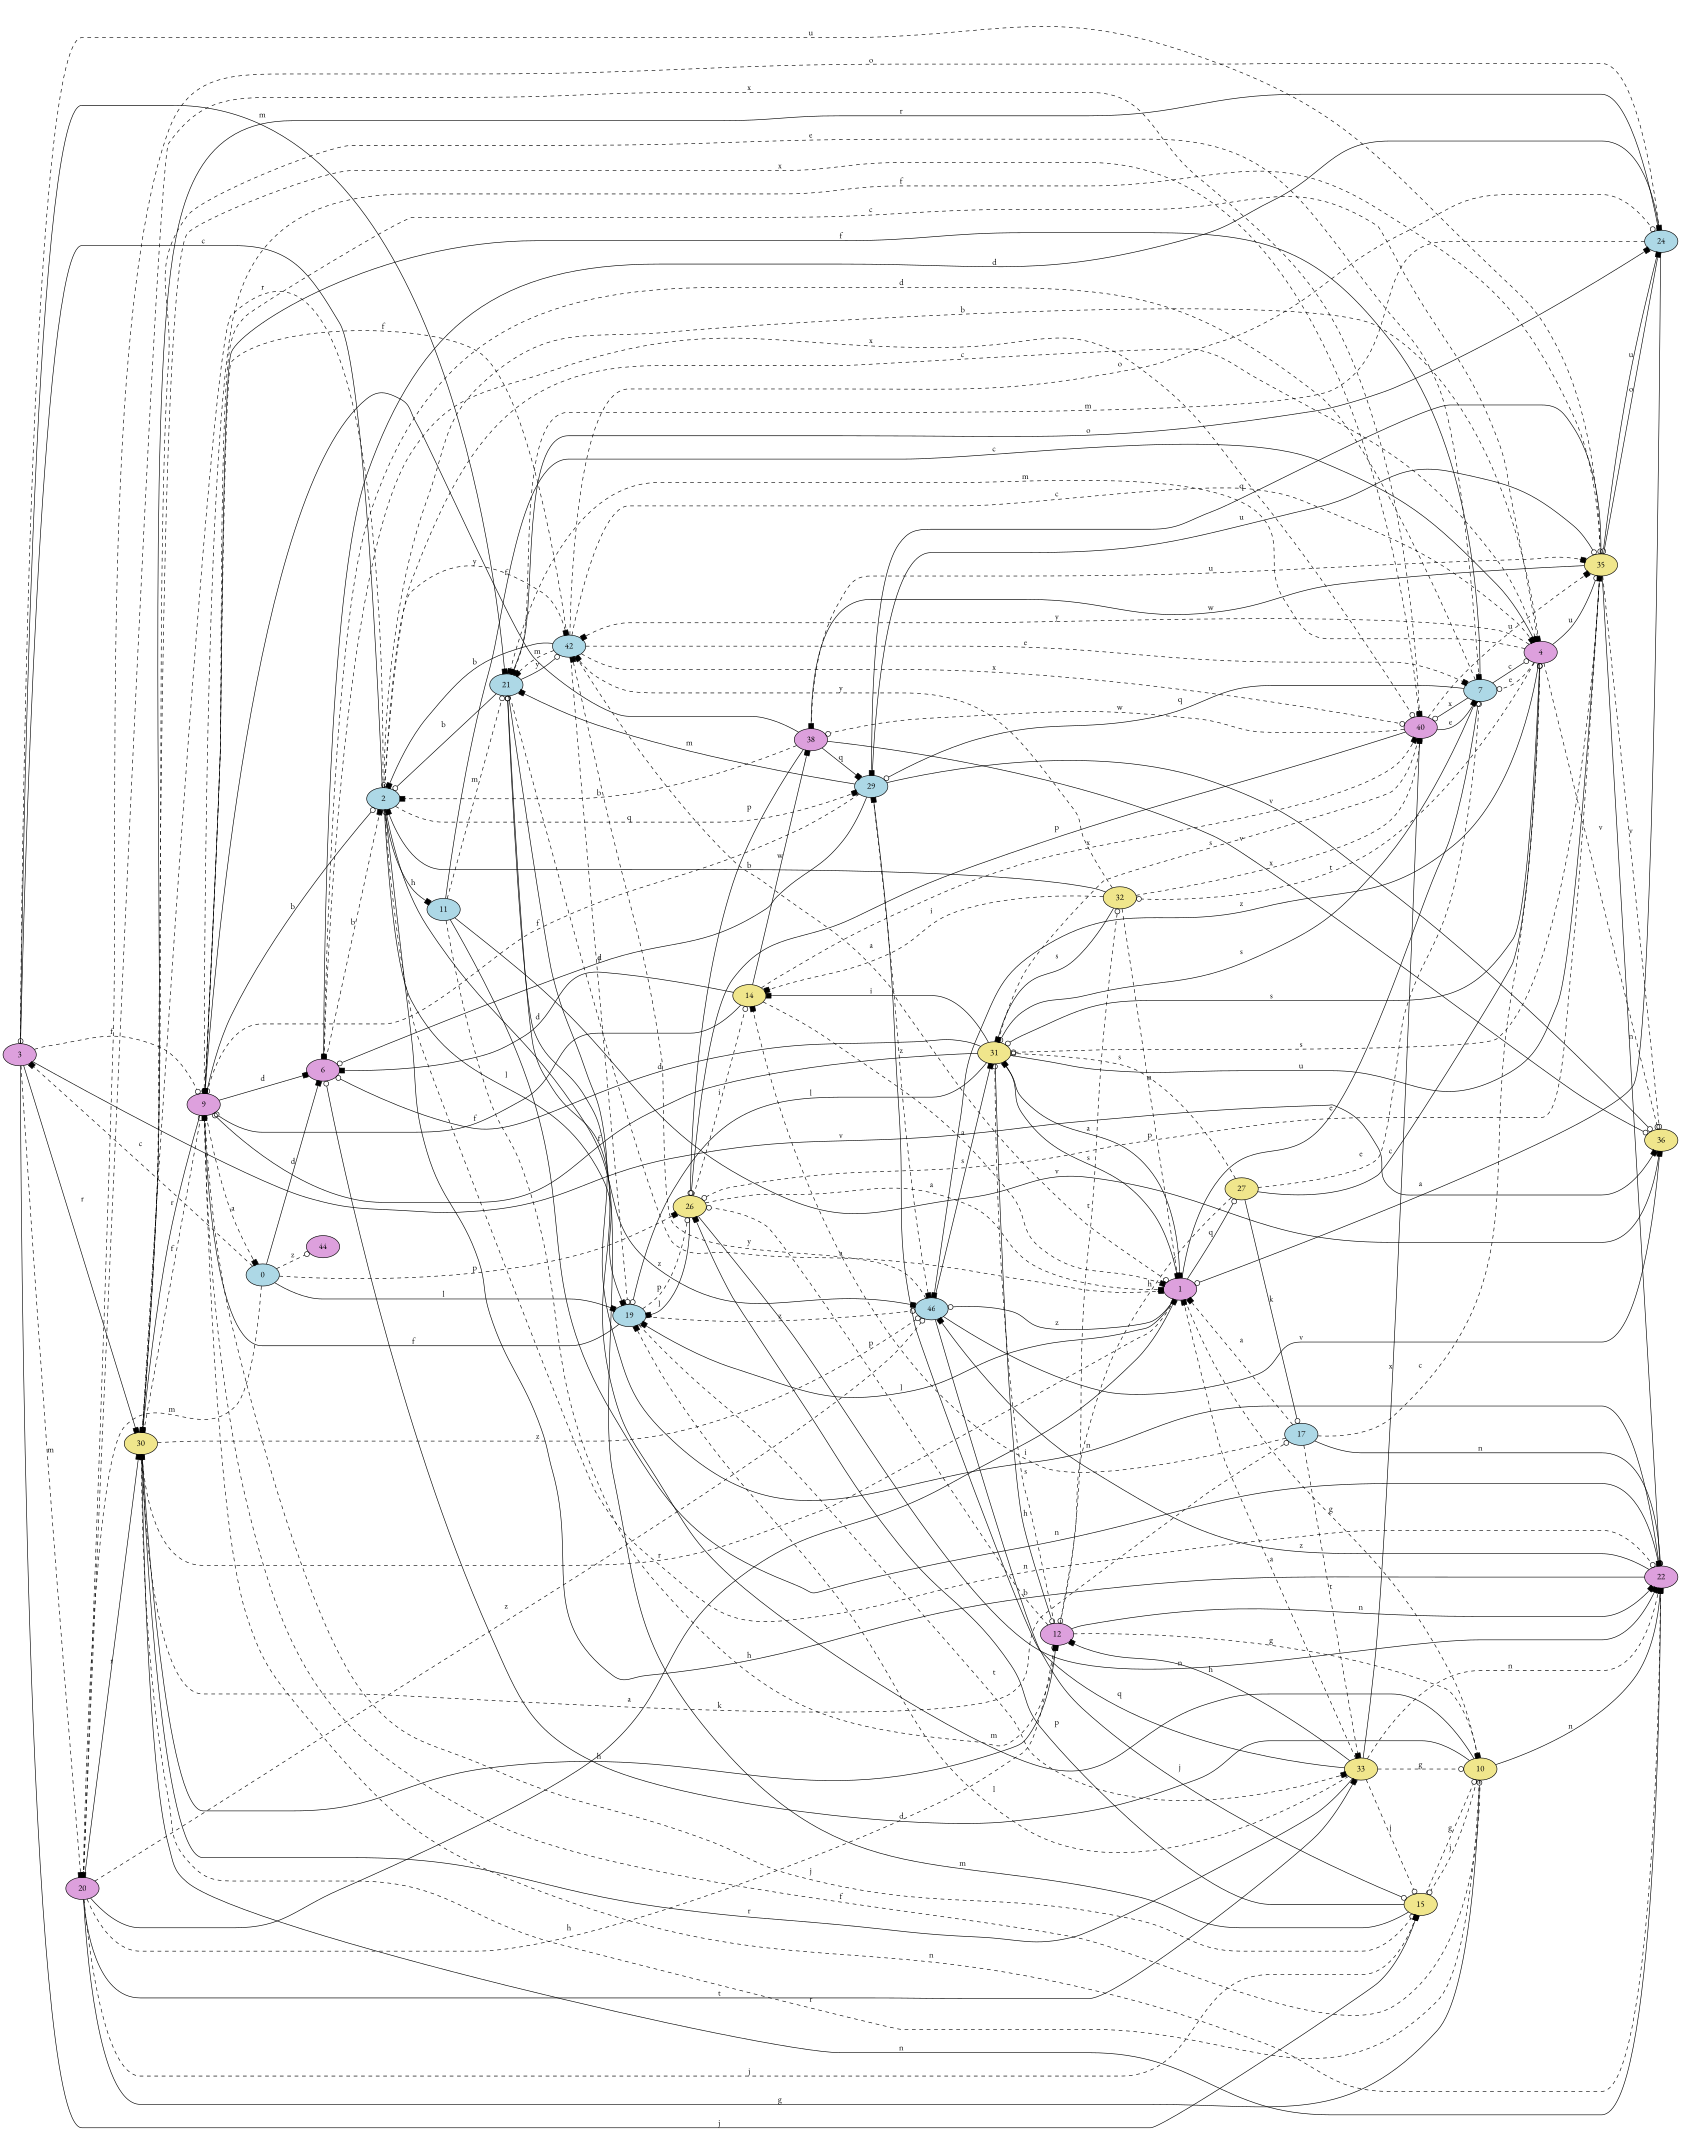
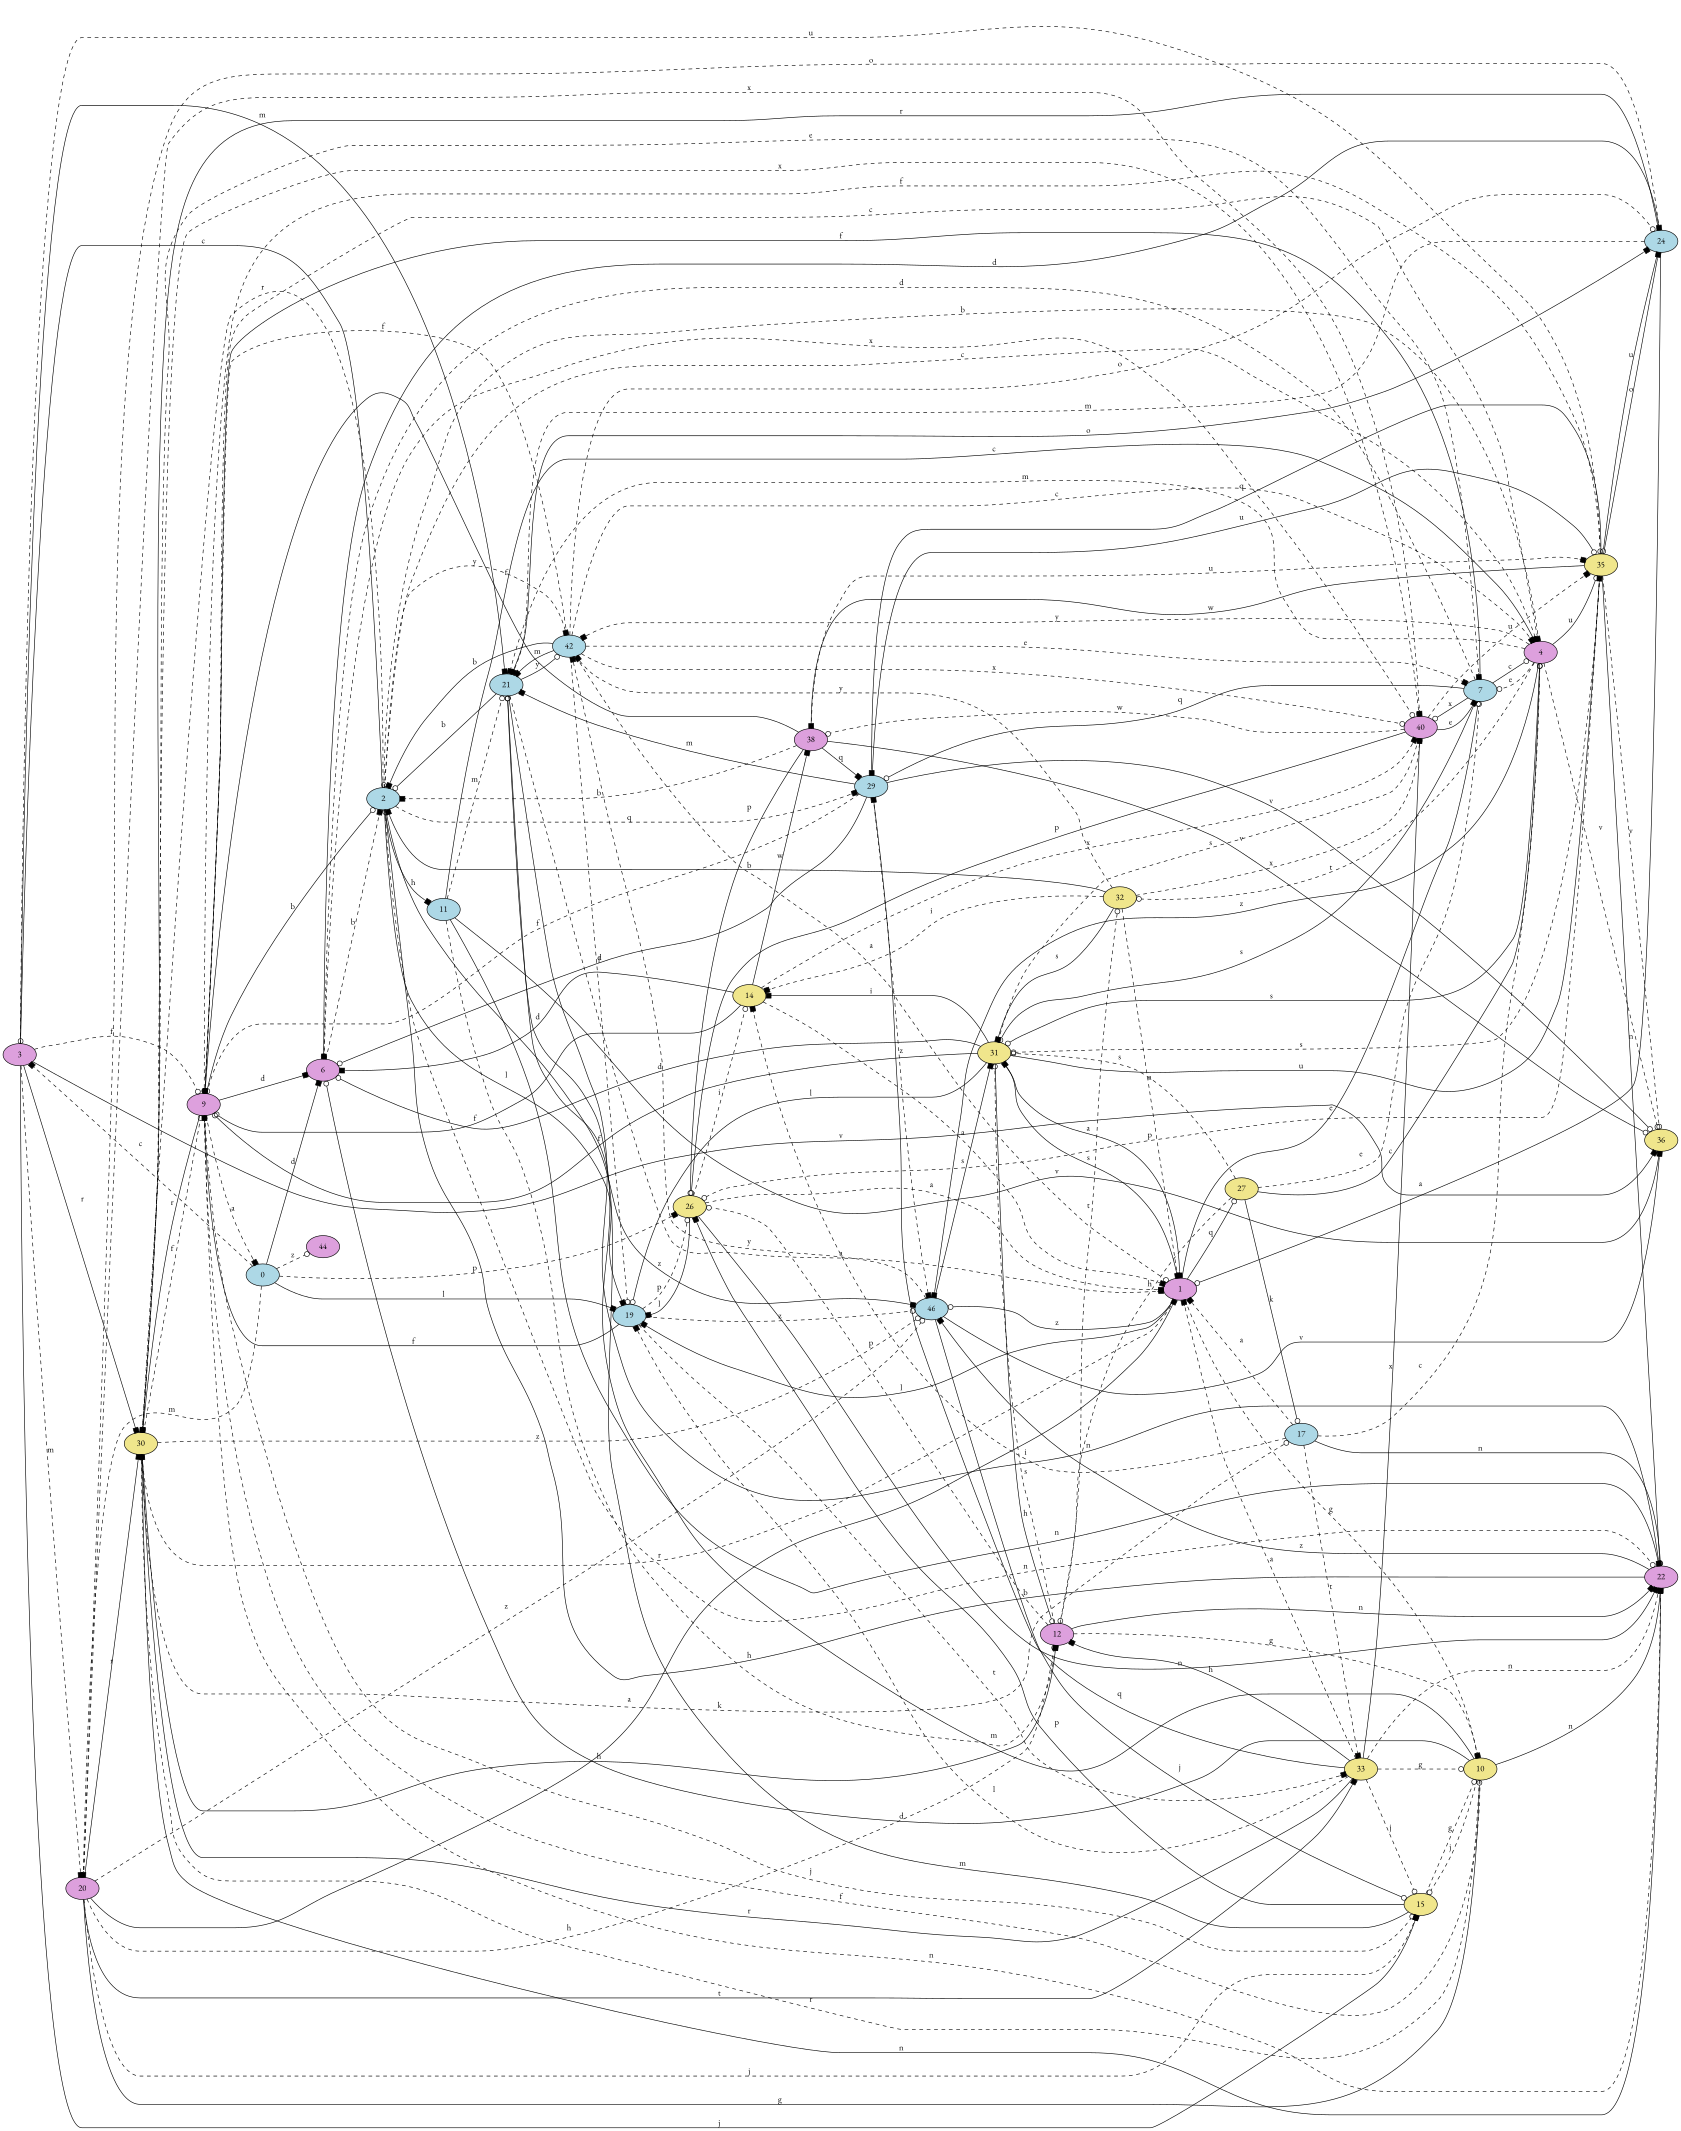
(539, 657) -> (539, 657)
